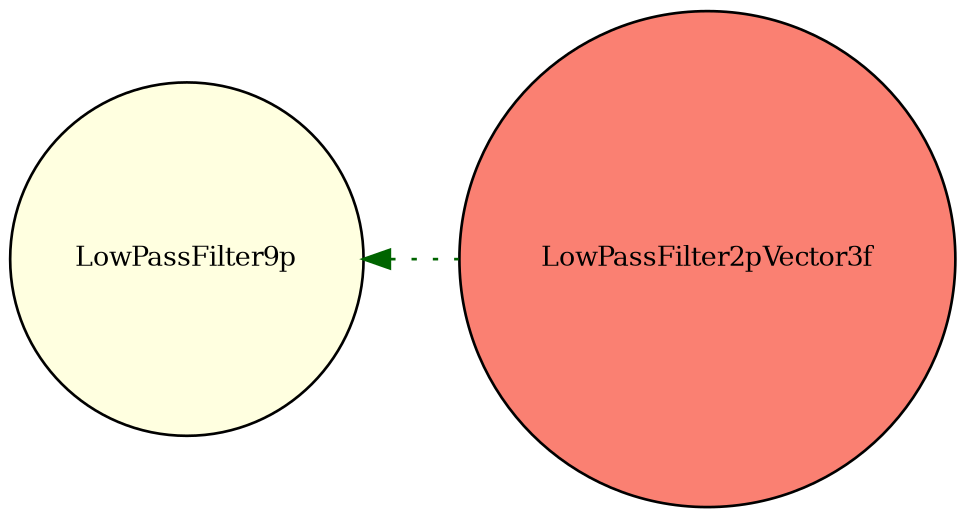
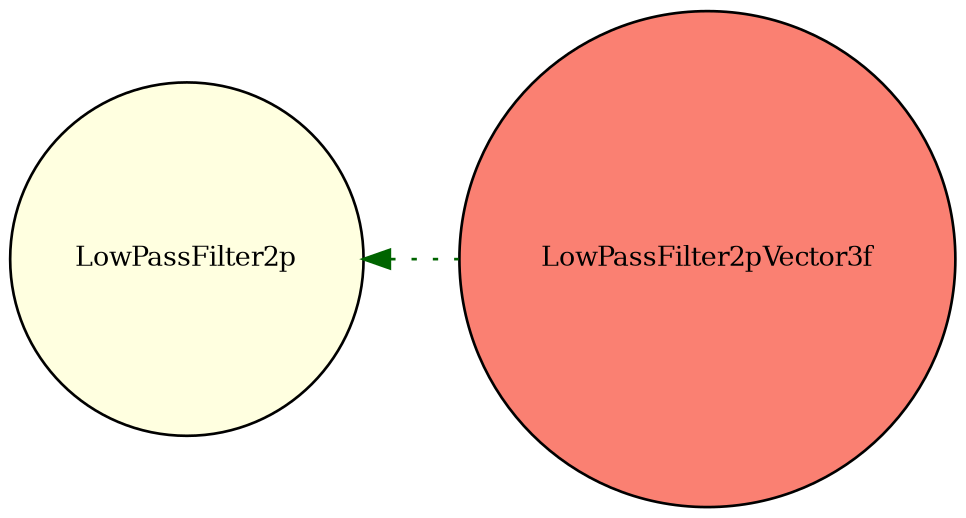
(187, 259) -> (187, 259)
